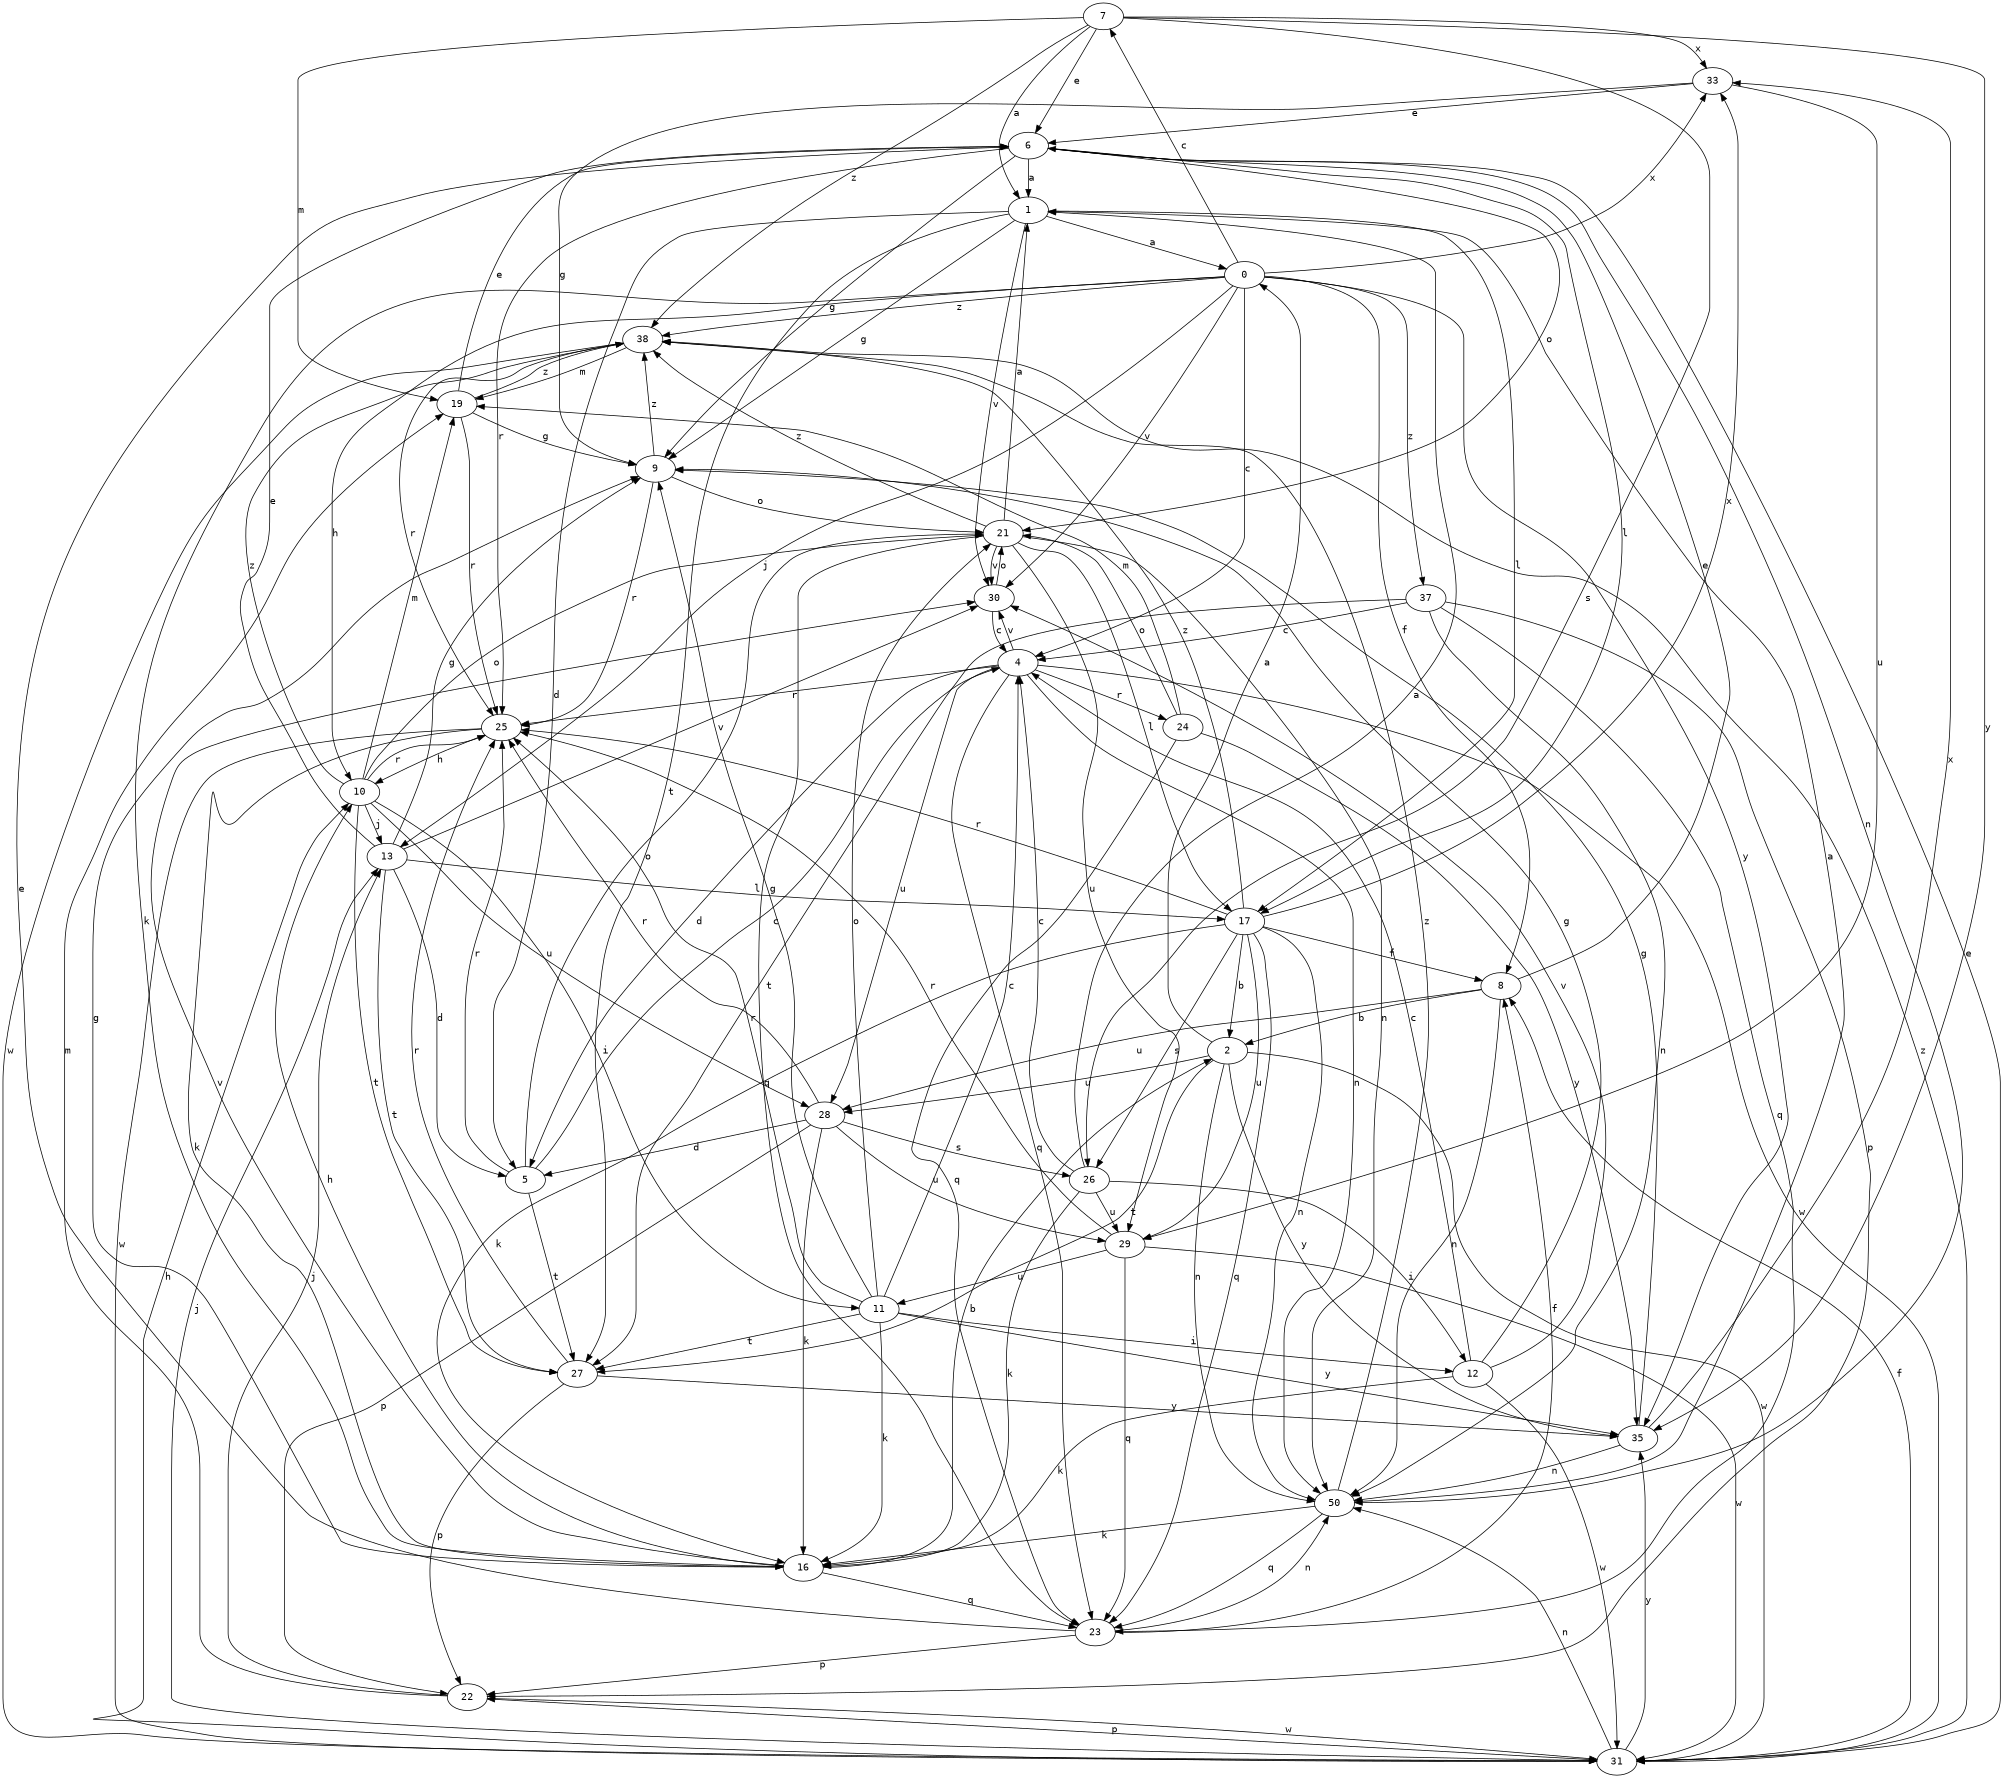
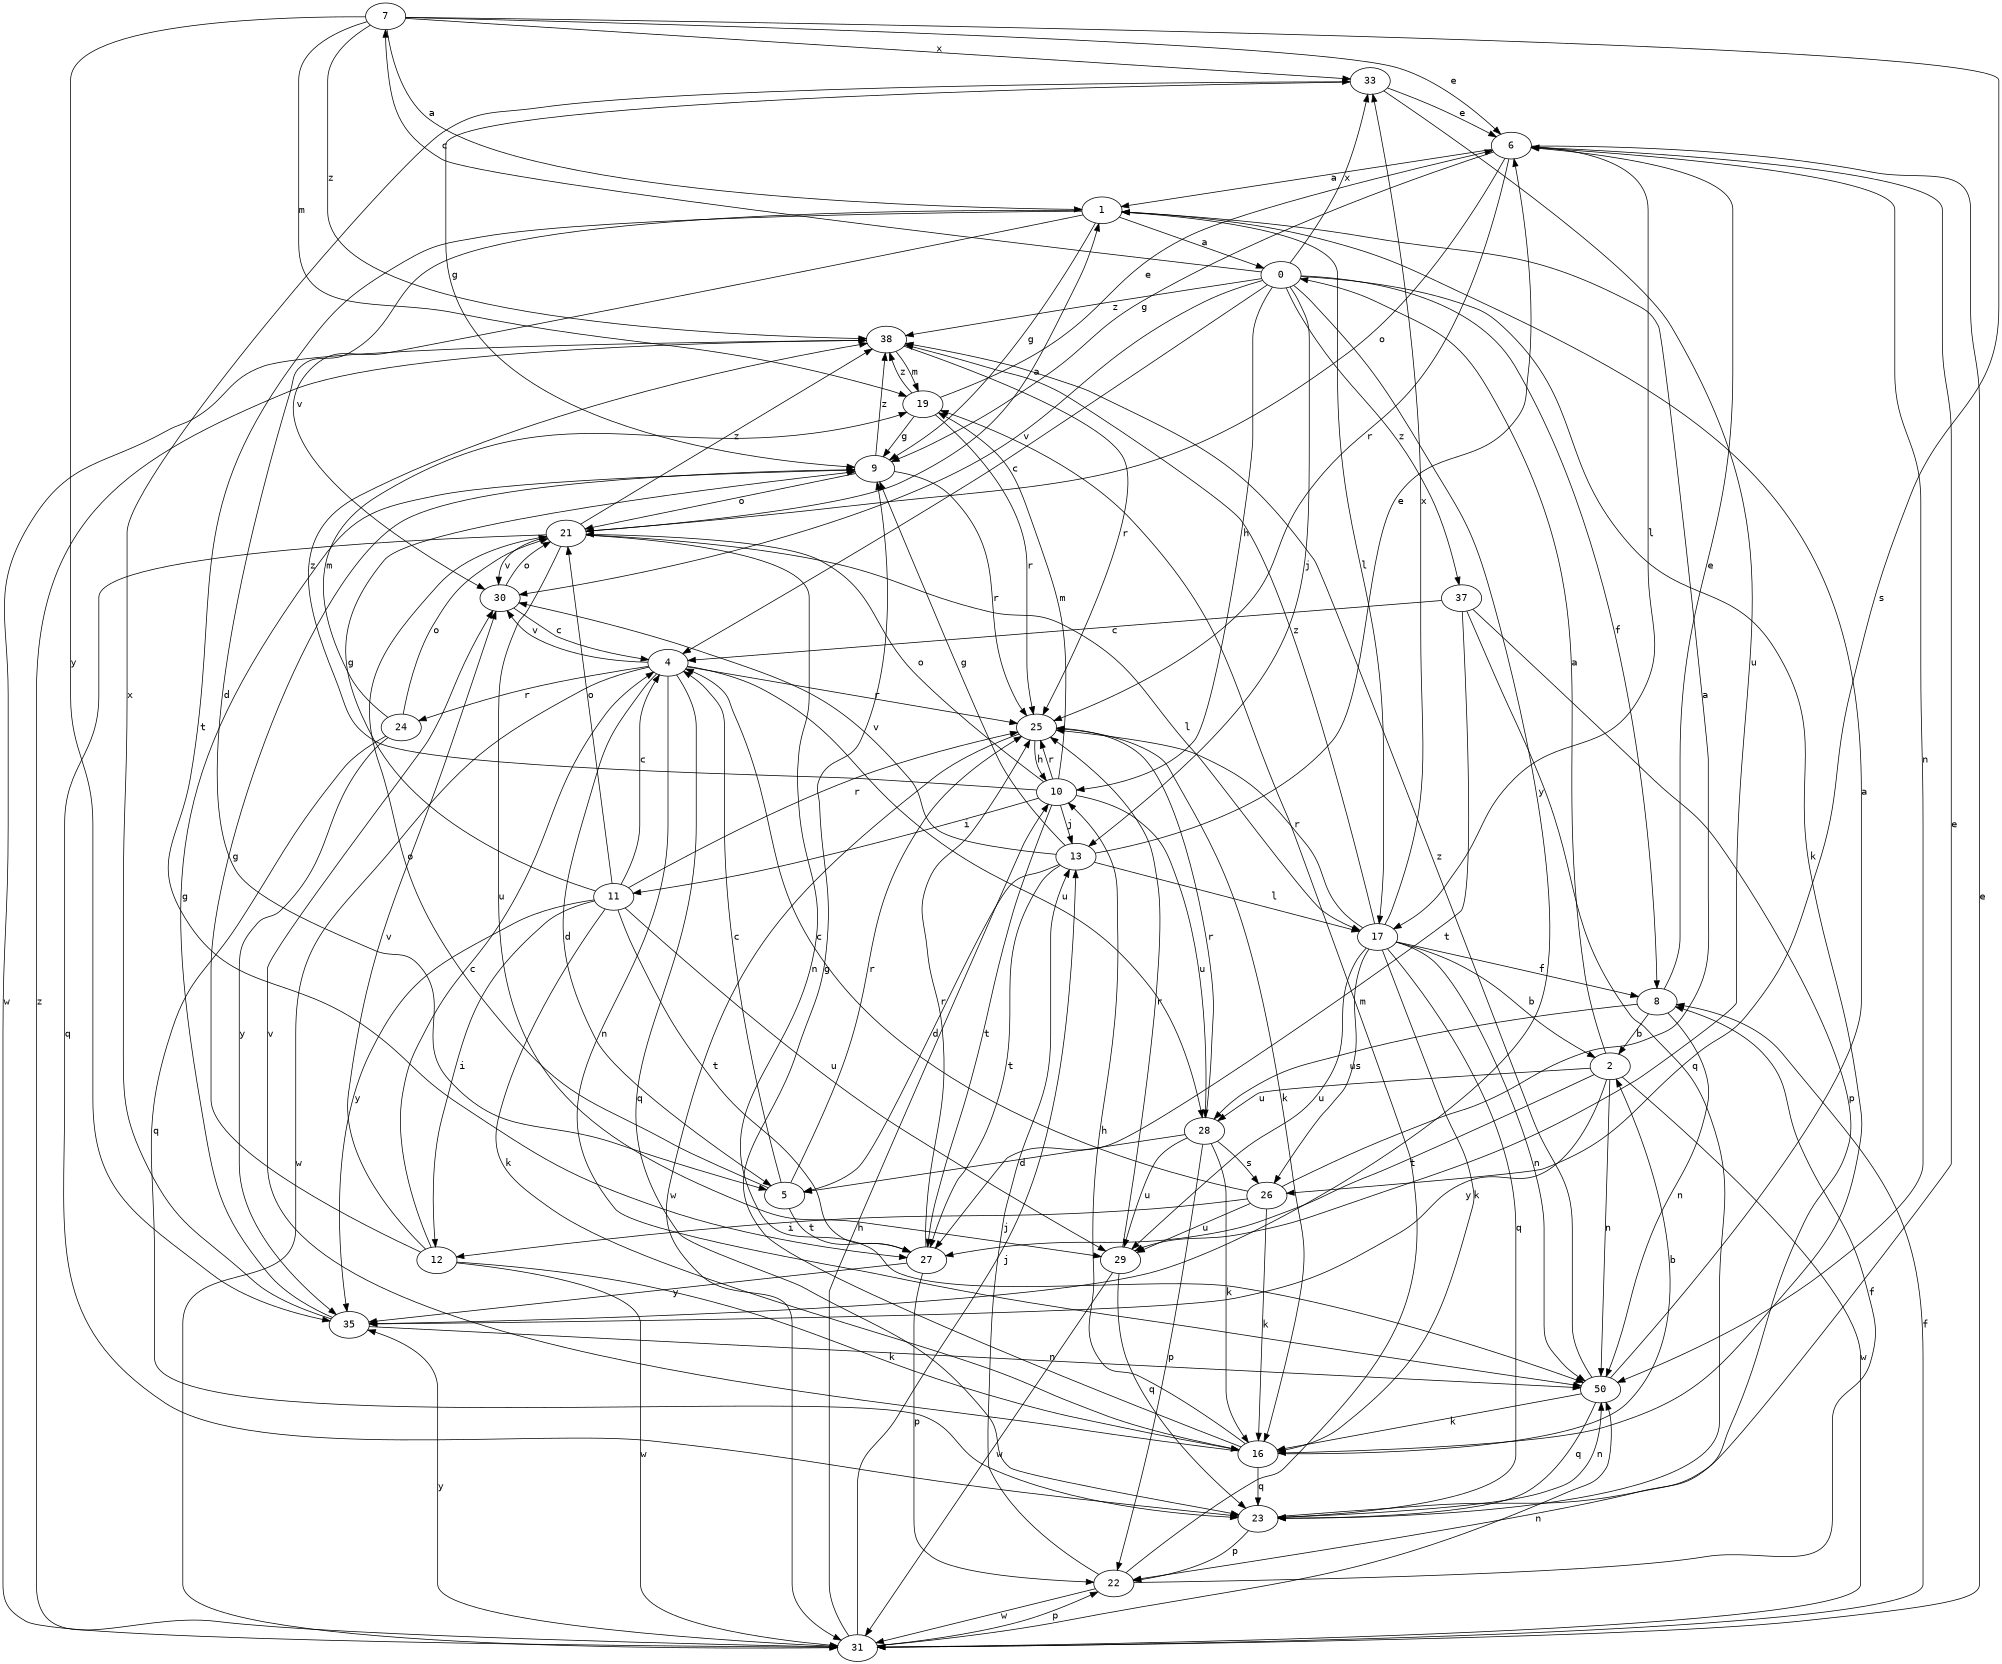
(1662, 1023) -> none
(1011, 1275) -> (850, 1094)
(1543, 1448) -> (1792, 1556)
